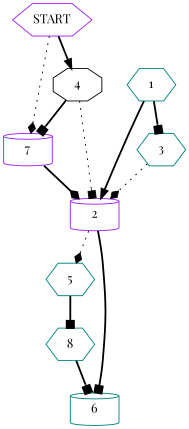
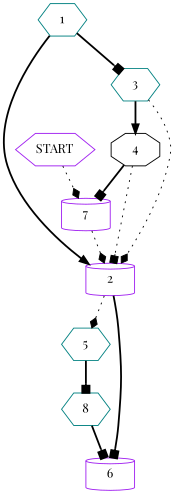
(63, 48) -> (135, 113)
(57, 178) -> (96, 242)
(95, 409) -> (110, 474)
